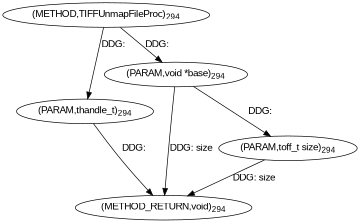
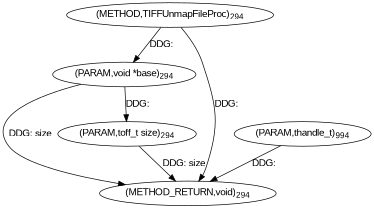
(96, 60) -> (213, 99)
(125, 110) -> (343, 133)
